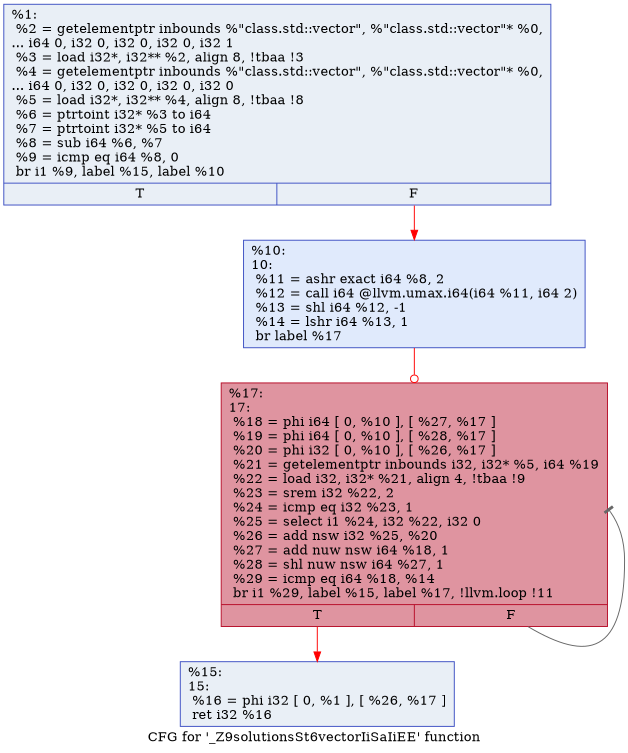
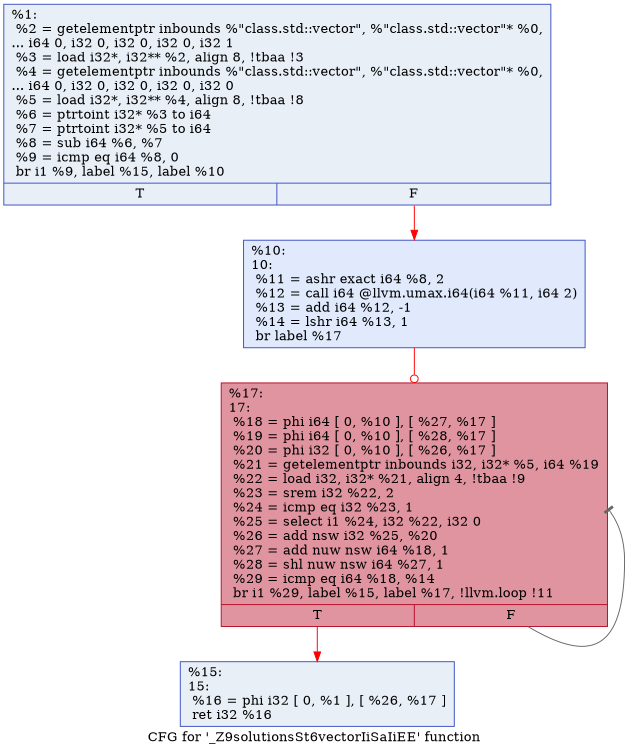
(329, 308) -> (332, 308)
